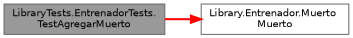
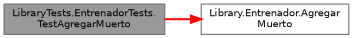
(275, 19) -> (275, 19)
